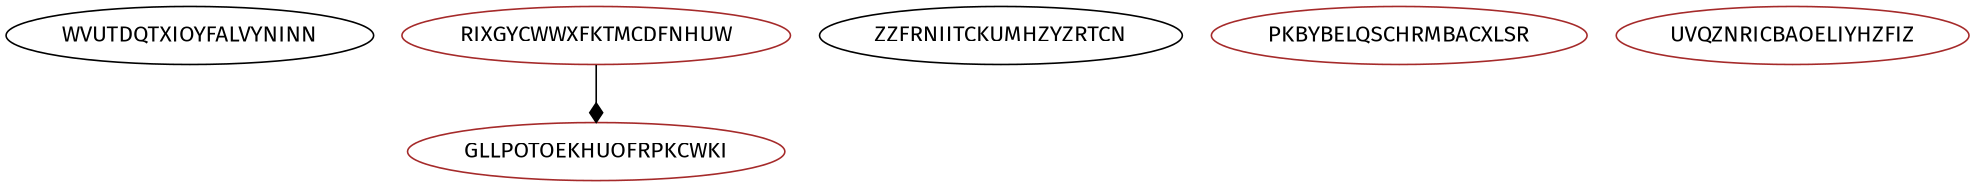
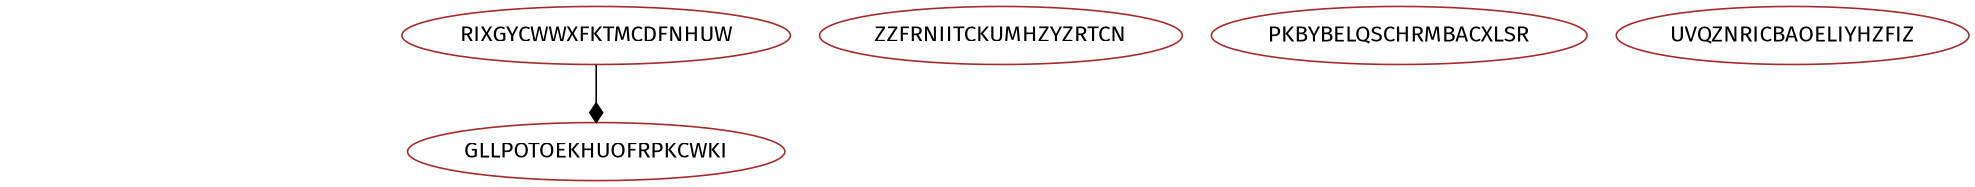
(190, 35) -> none
(1001, 35) -> (1001, 35)
